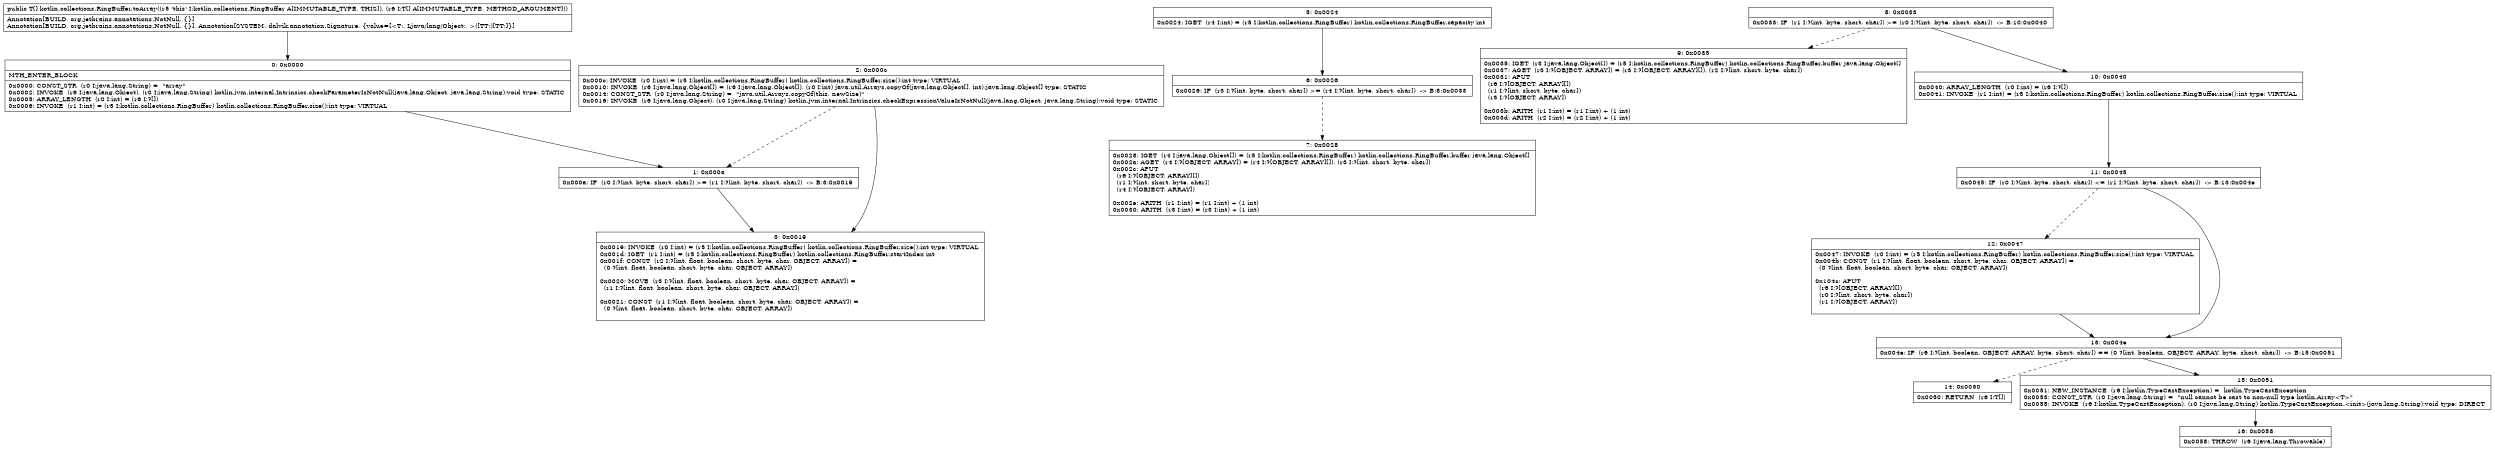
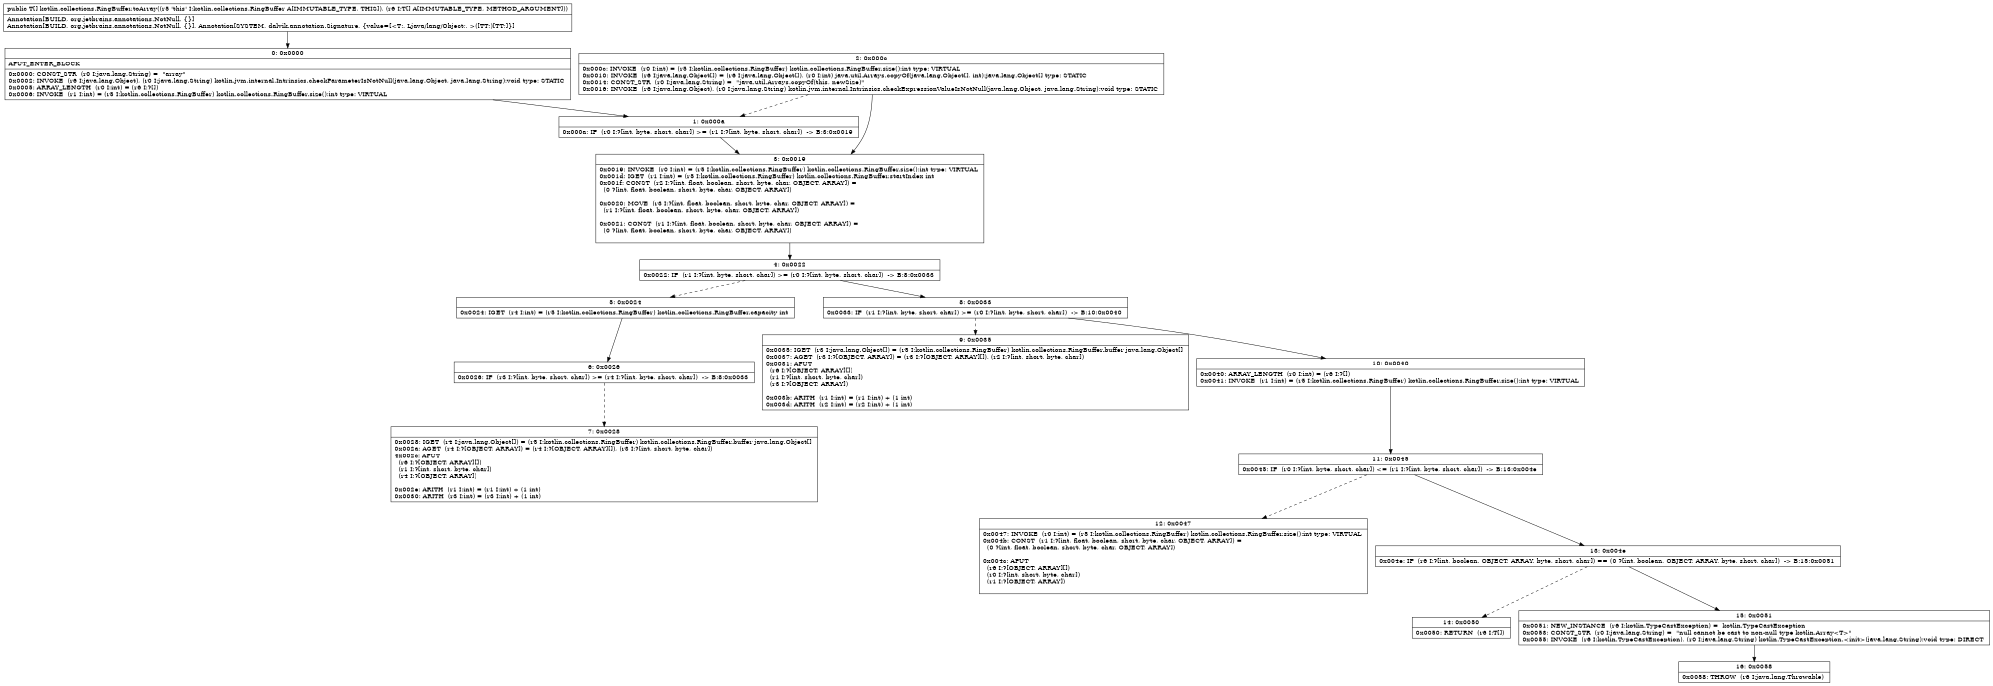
(43, 75) -> (44, 64)
(1138, 169) -> (419, 456)
none -> (790, 270)
(1840, 281) -> (1008, 561)
(2075, 324) -> none
